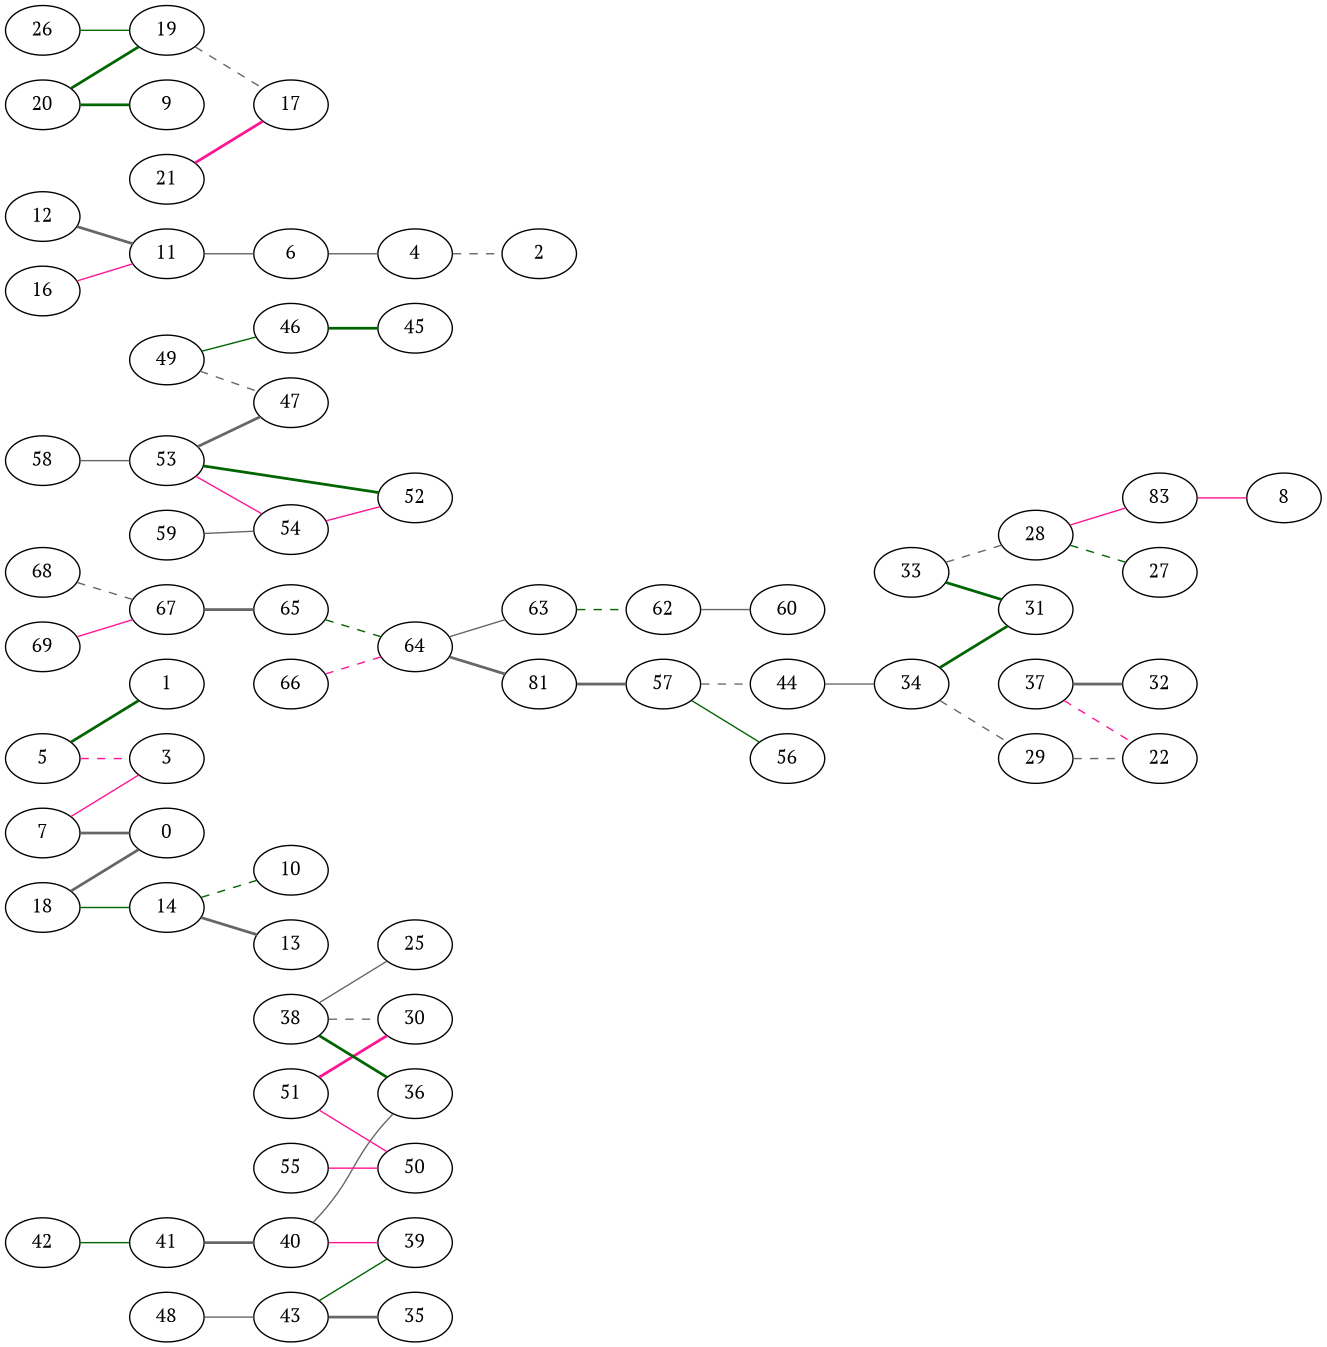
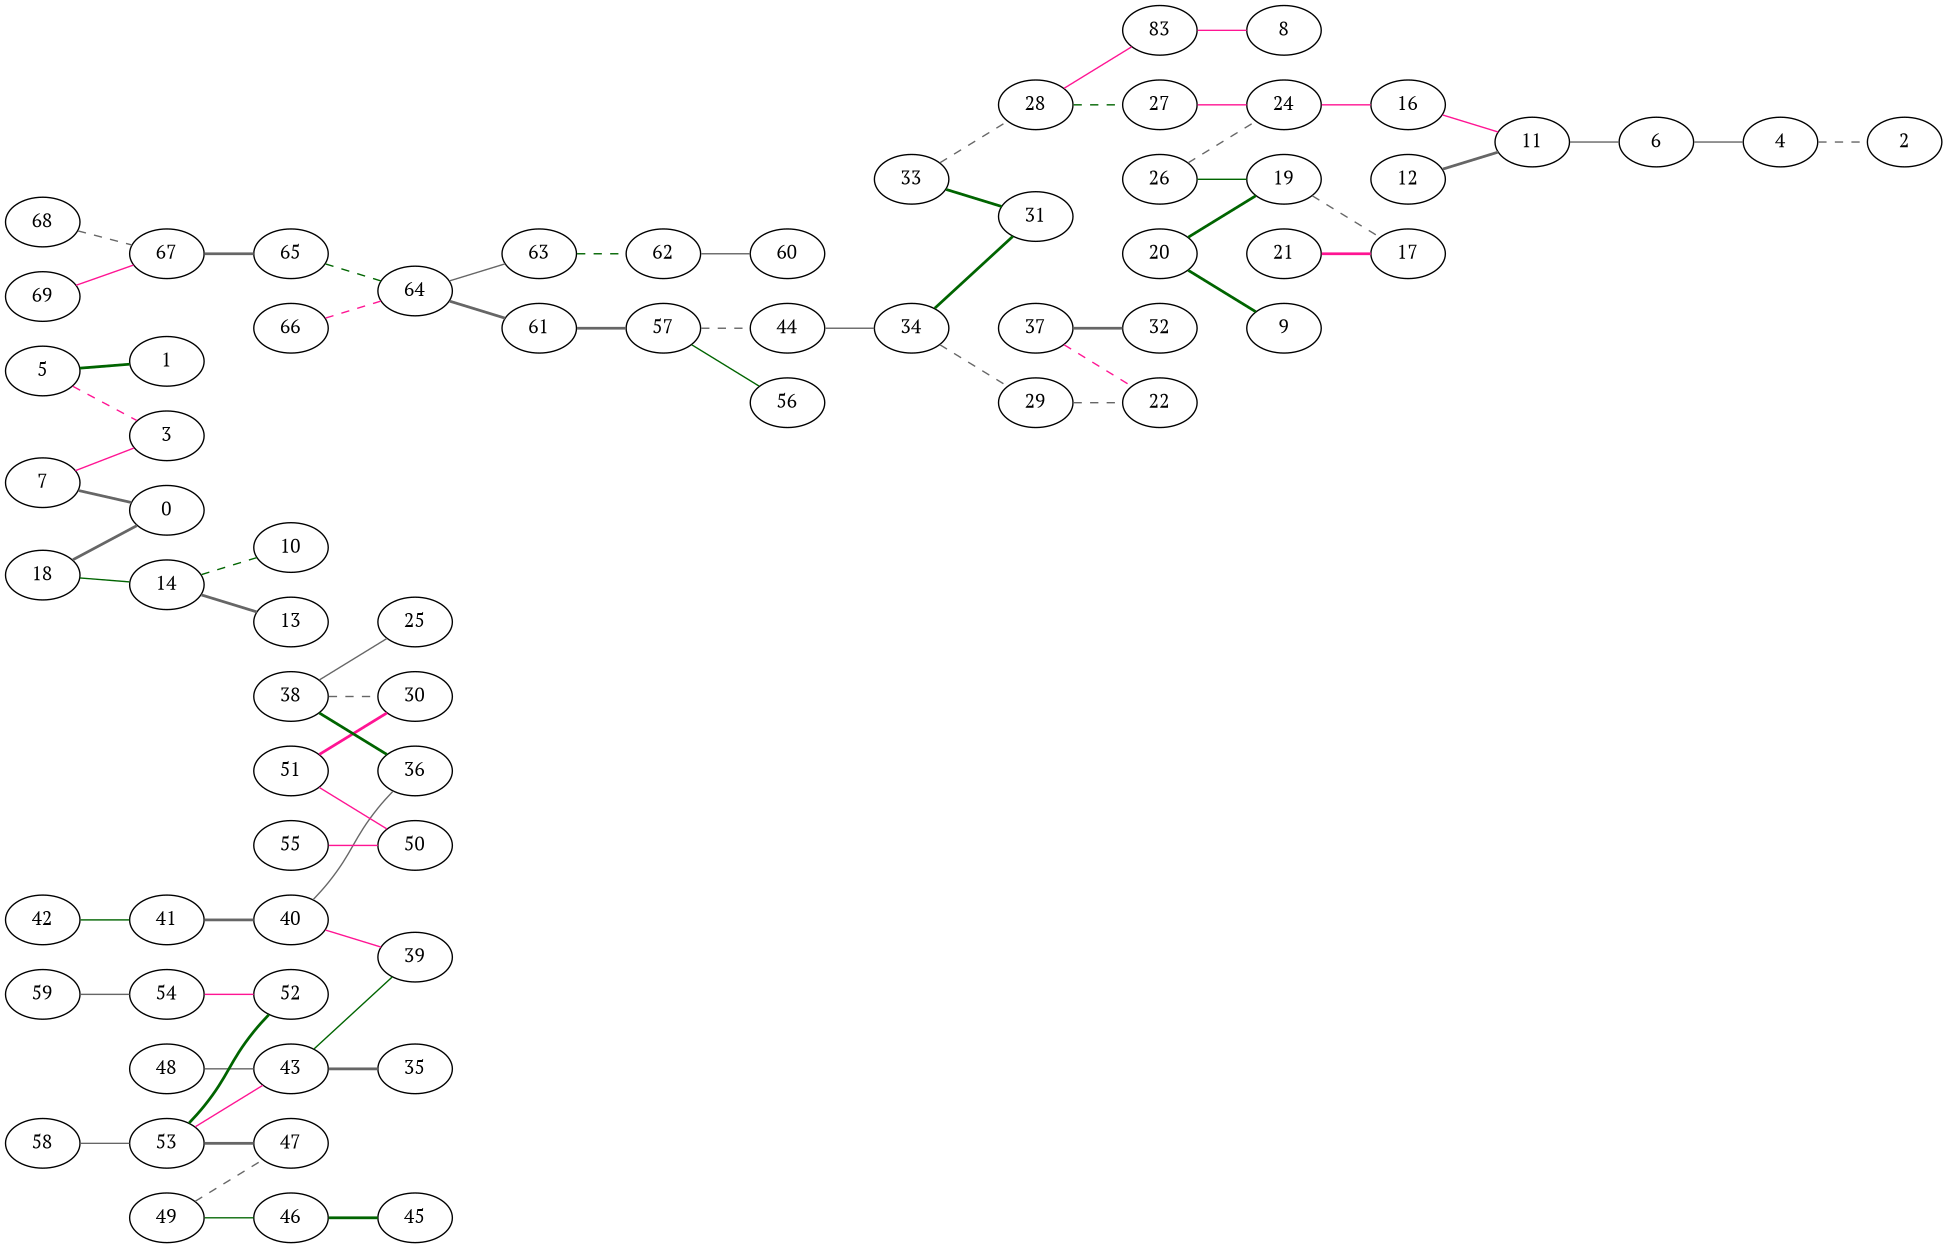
none -> (1284, 105)
(229, 495) -> (229, 1106)
(539, 684) -> (539, 328)
